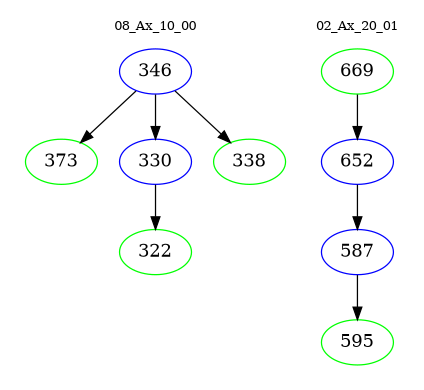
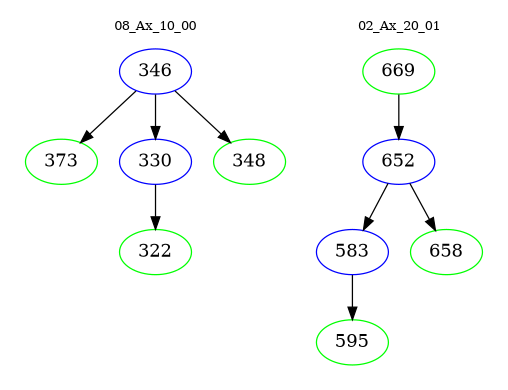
(250, 162) -> (250, 162)
(357, 252) -> (352, 252)
none -> (446, 252)
